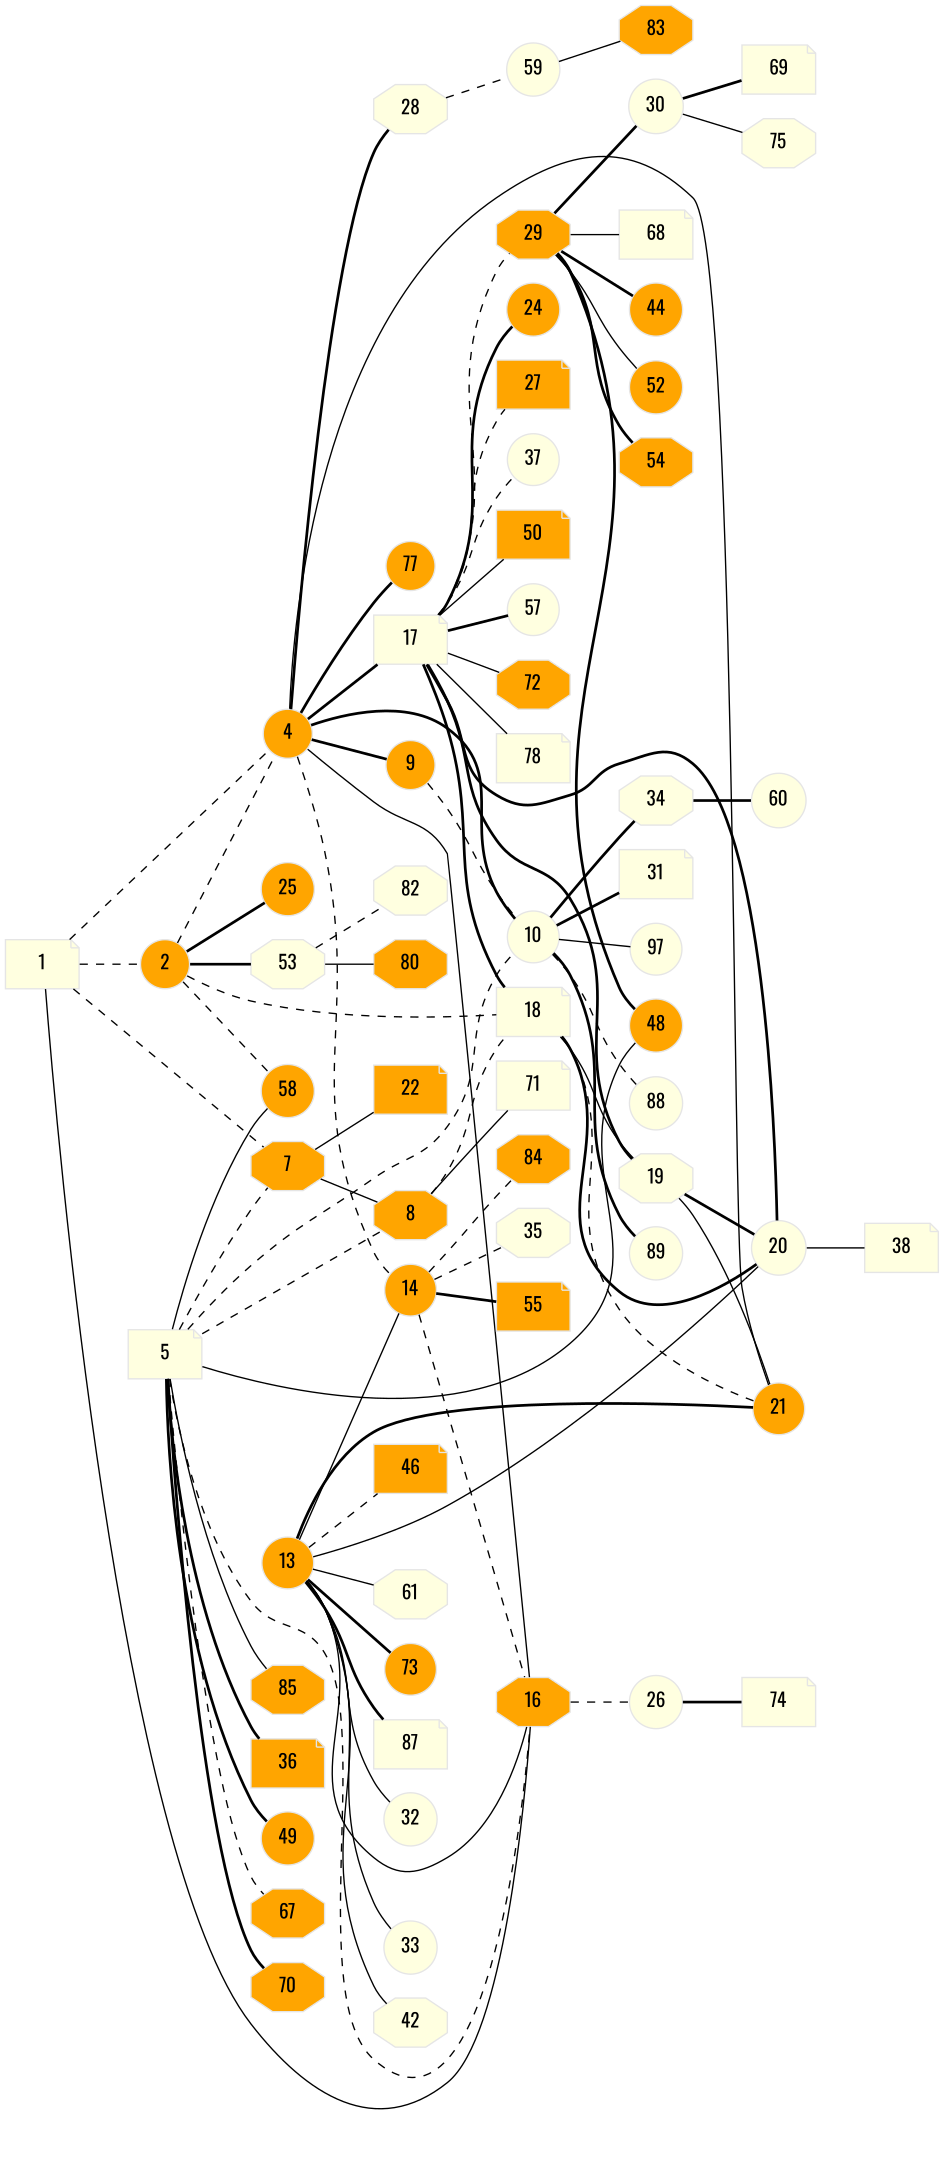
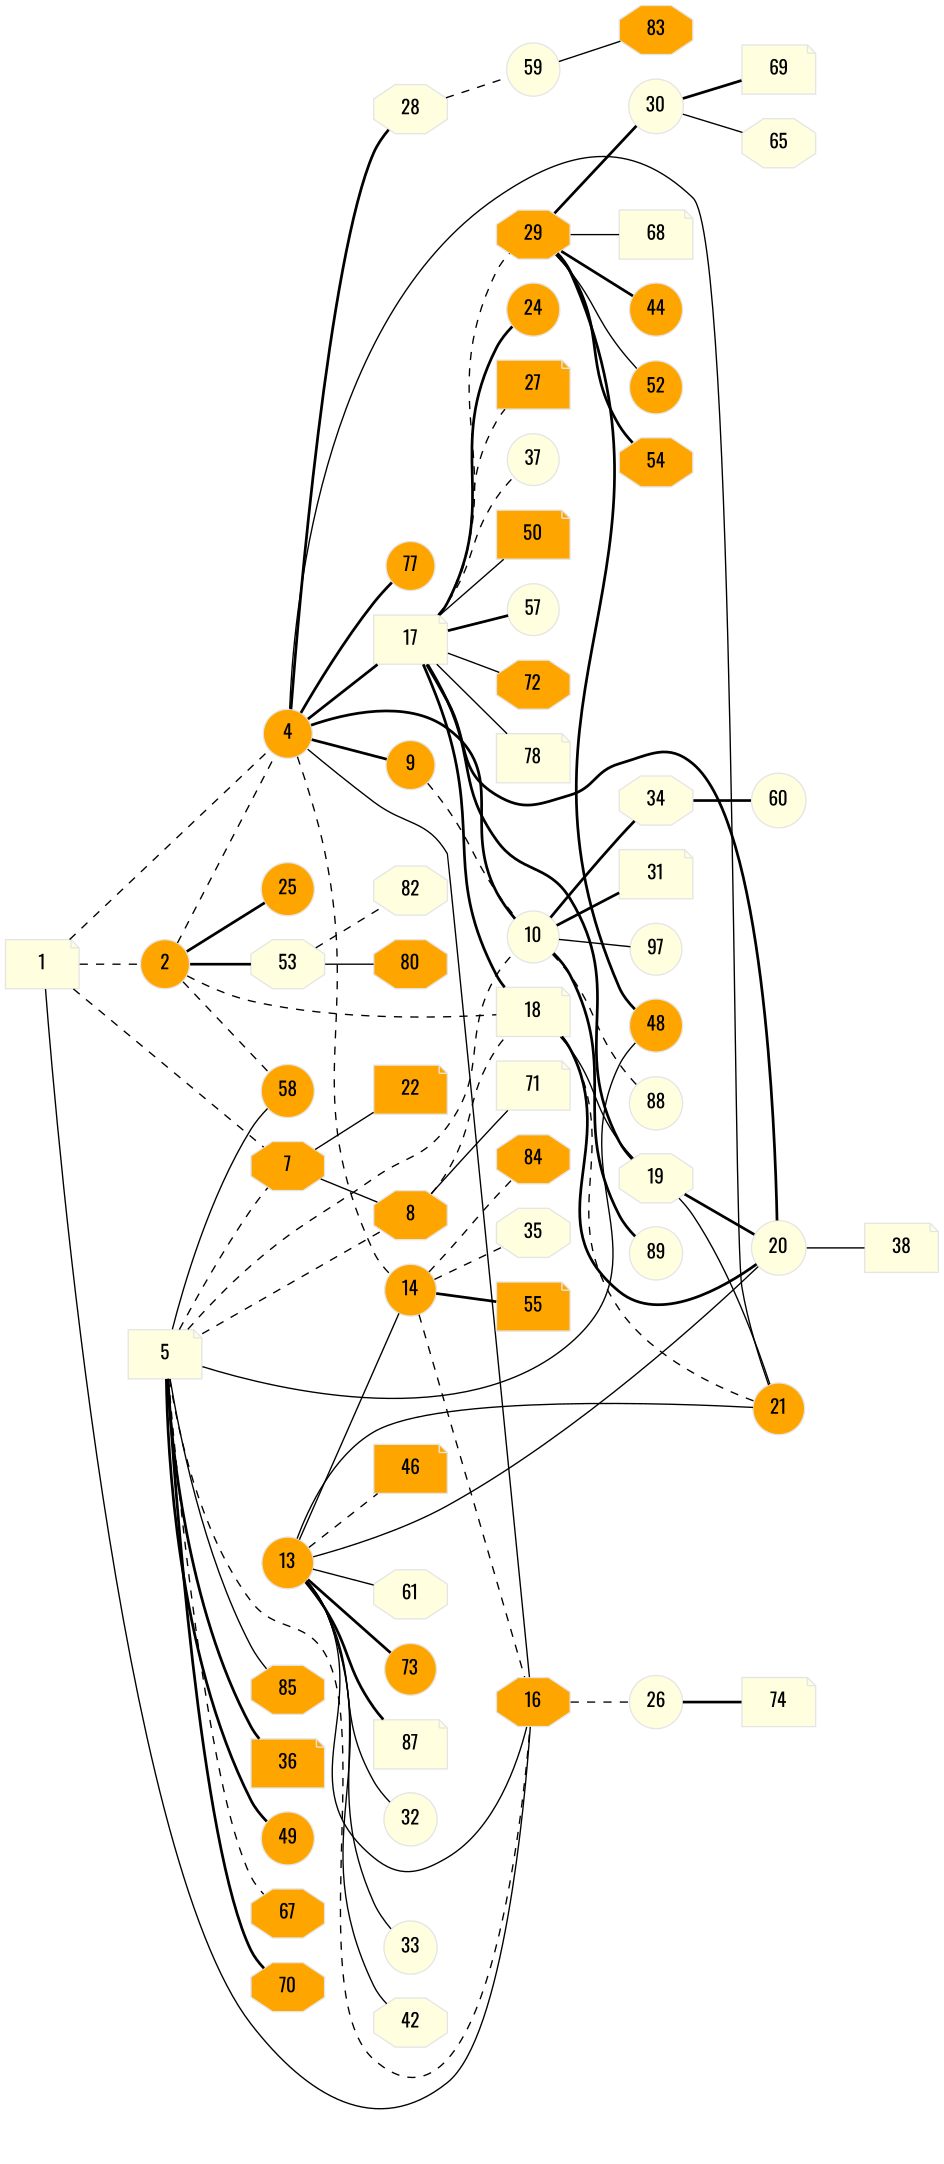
(779, 143) -> (779, 143)
(482, 1409) -> (482, 1409)
